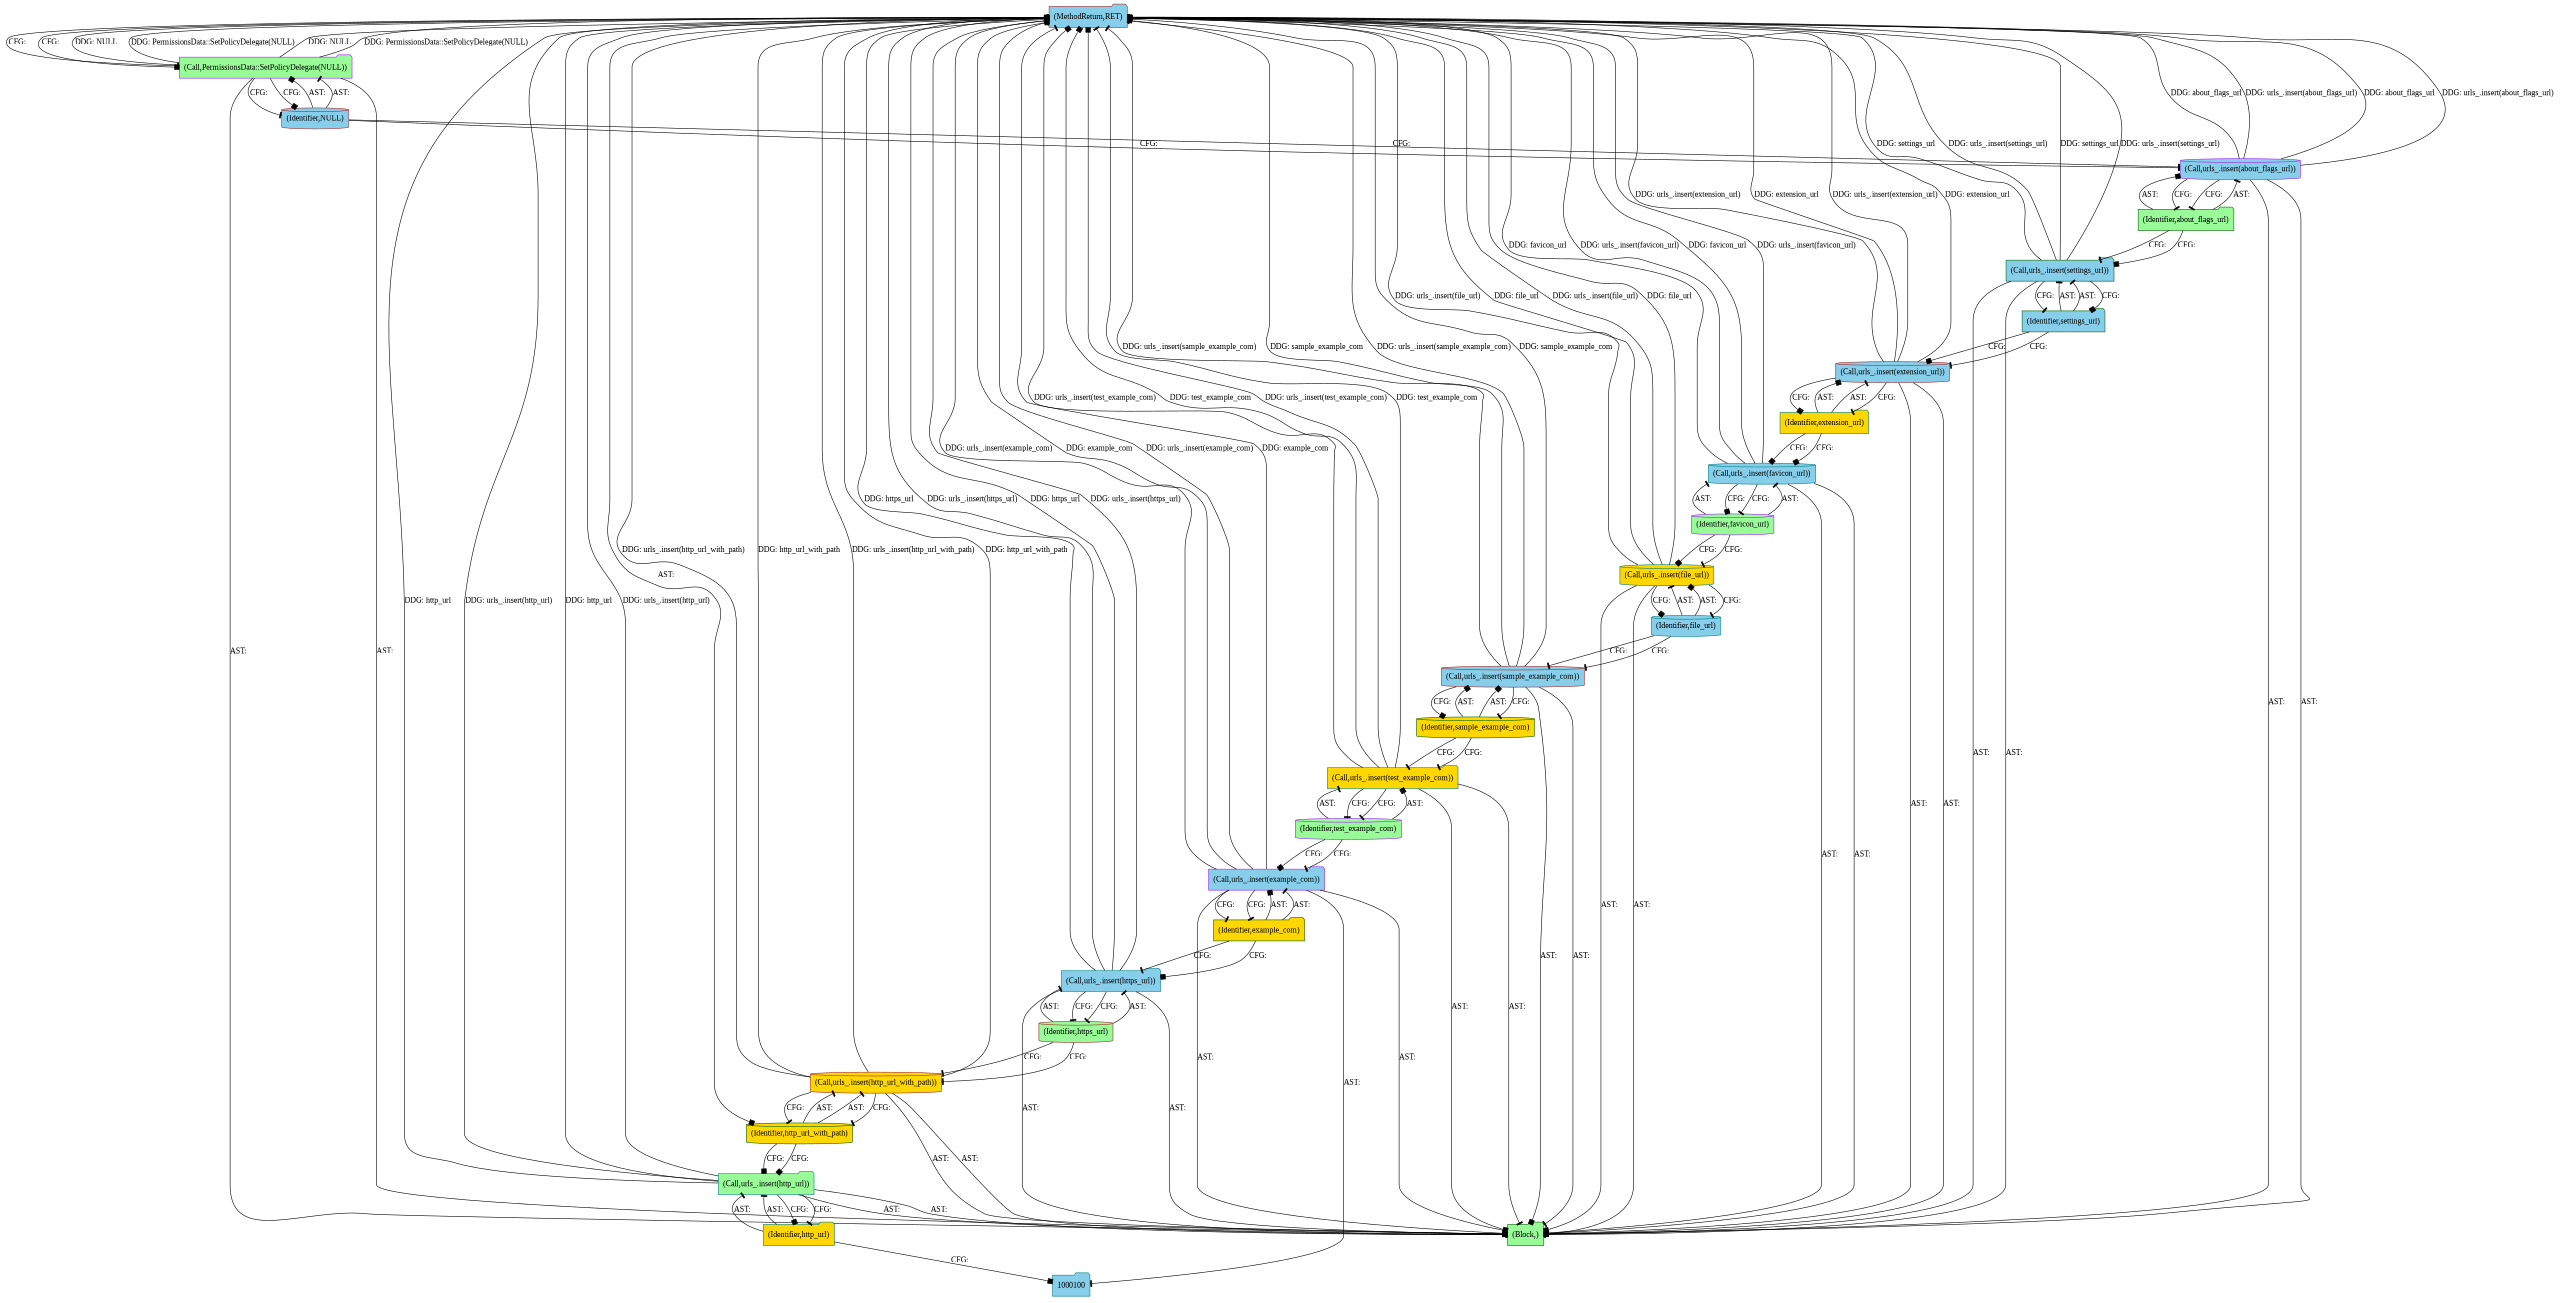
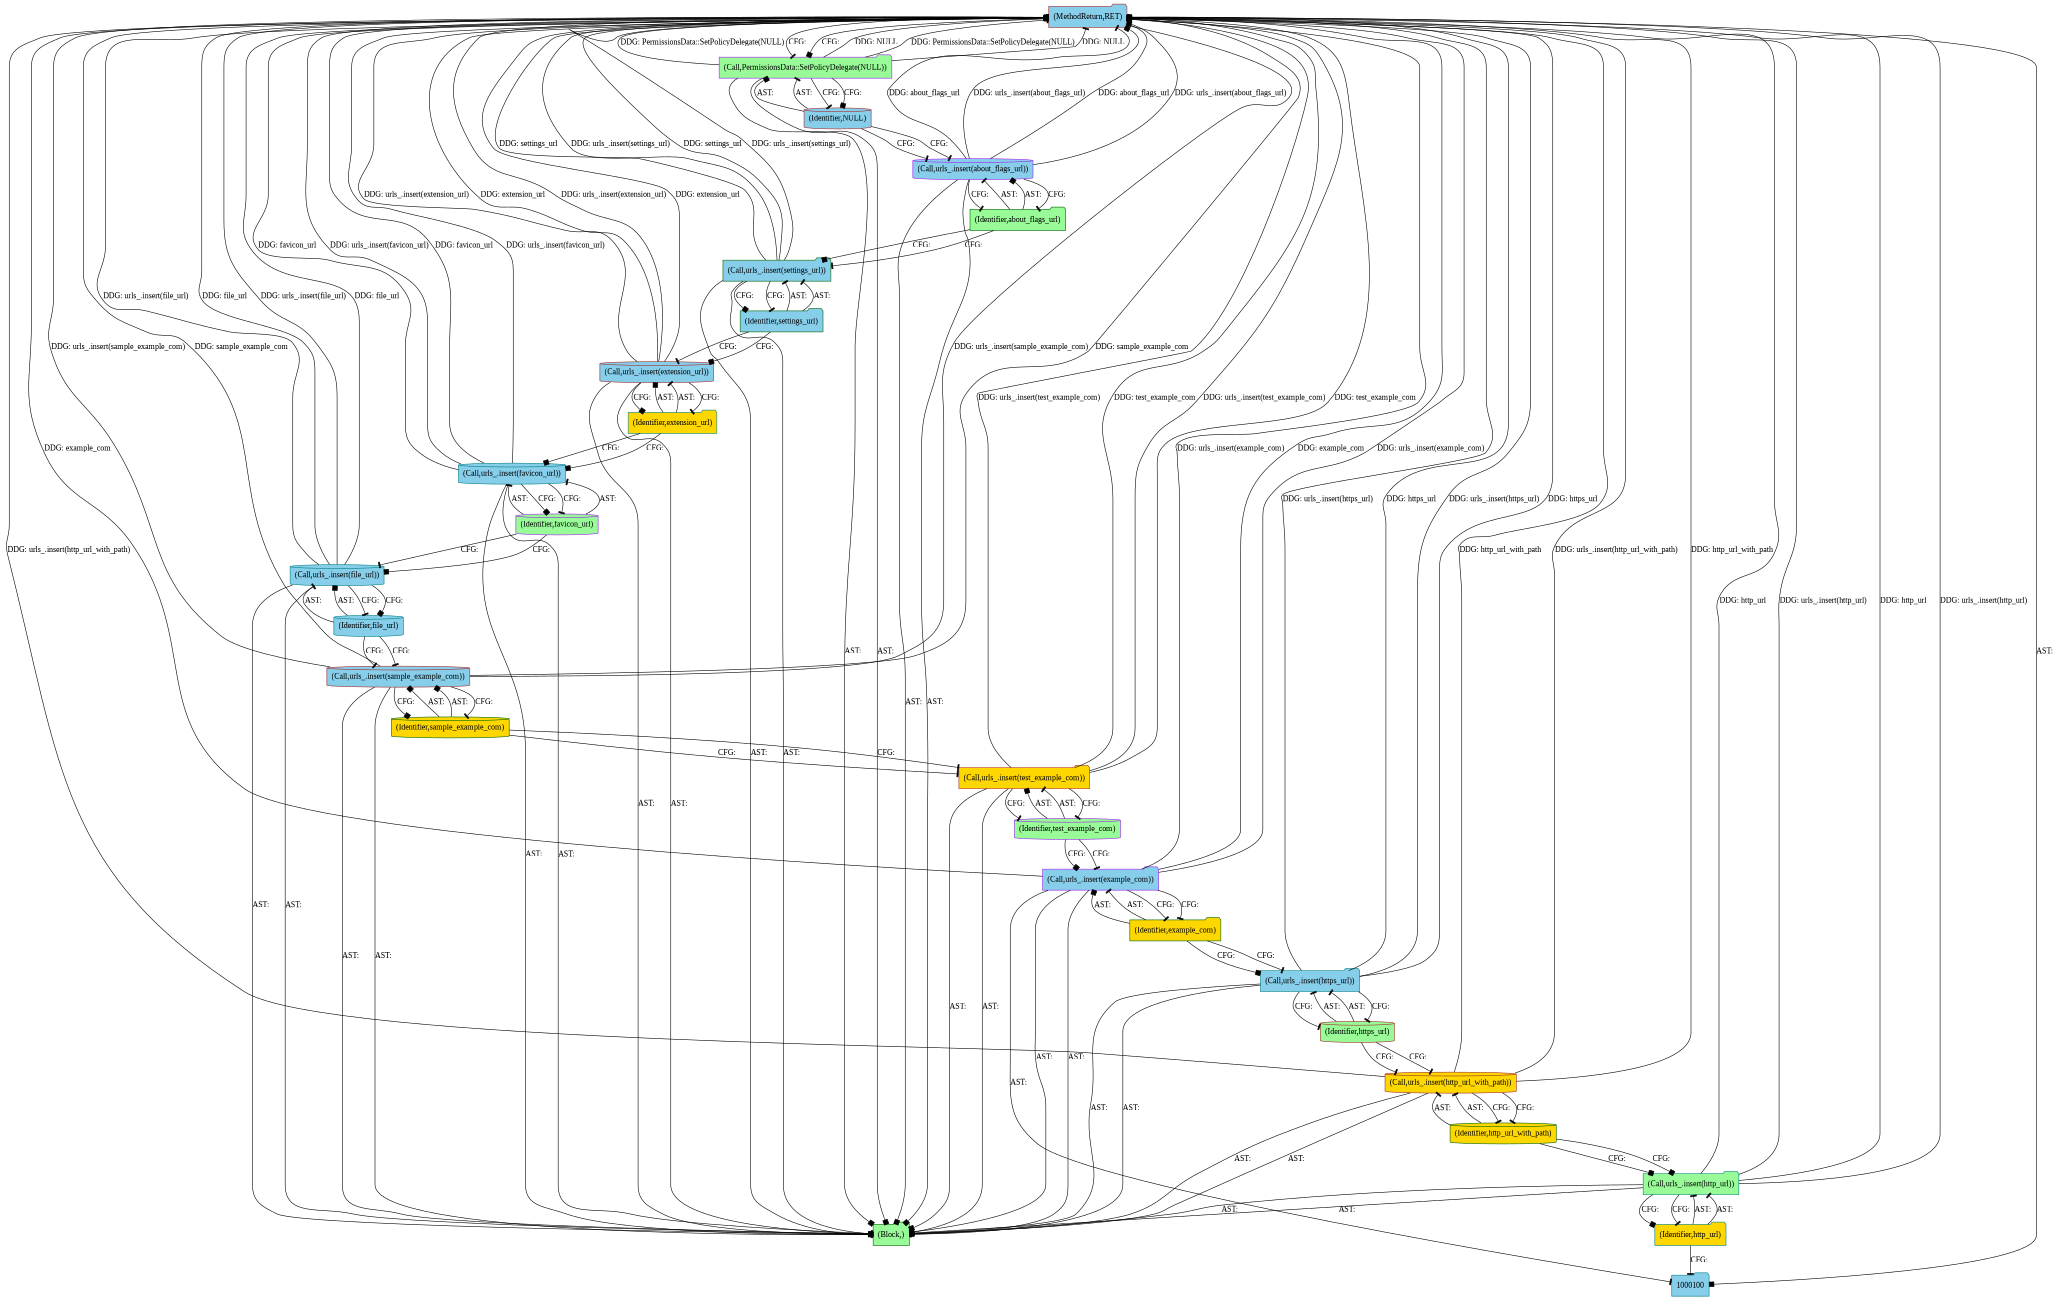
(610, 413) -> (2036, 359)
(1667, 575) -> (337, 575)
(1393, 778) -> (1024, 778)
(941, 1261) -> (1690, 1259)
